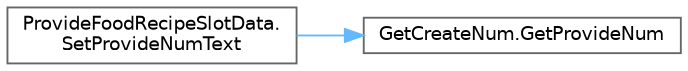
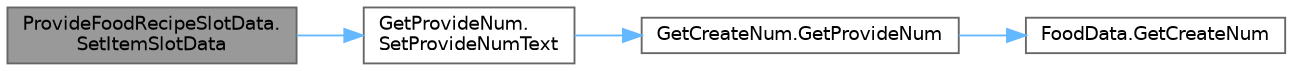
(152, 35) -> (469, 35)
none -> (152, 35)
none -> (1156, 35)
